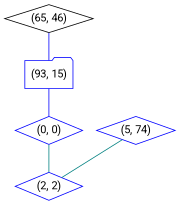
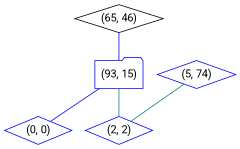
(49, 158) -> (119, 103)
